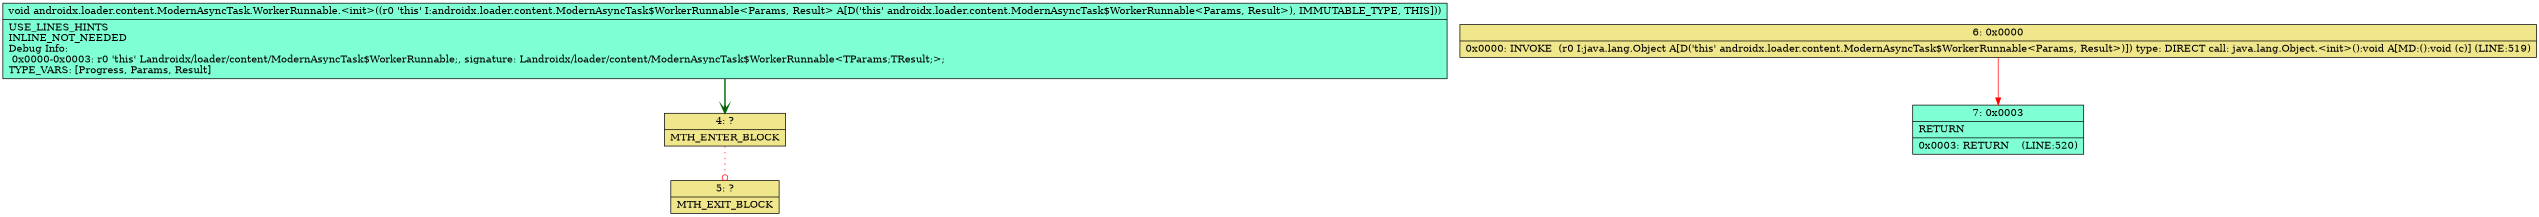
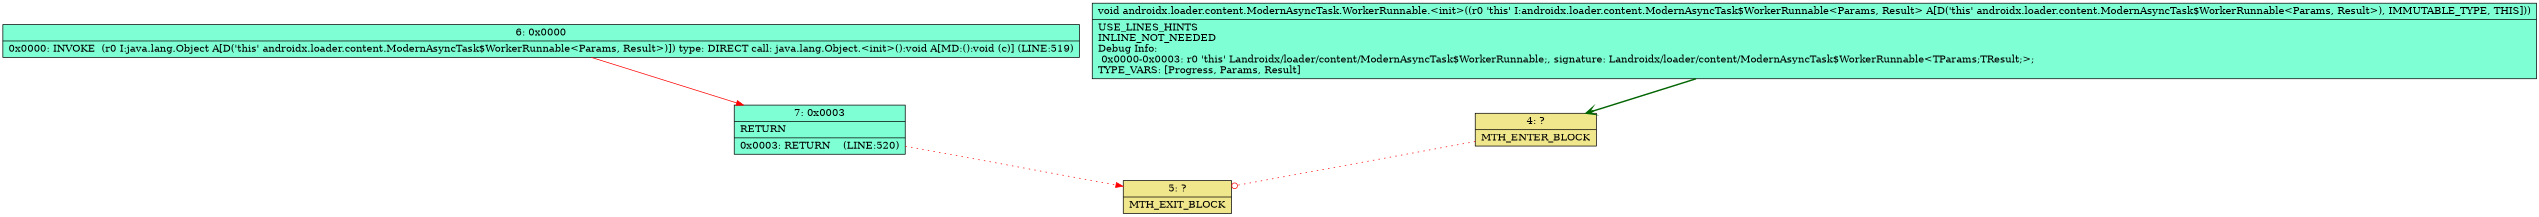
(1998, 41) -> (541, 41)
none -> (1011, 166)
